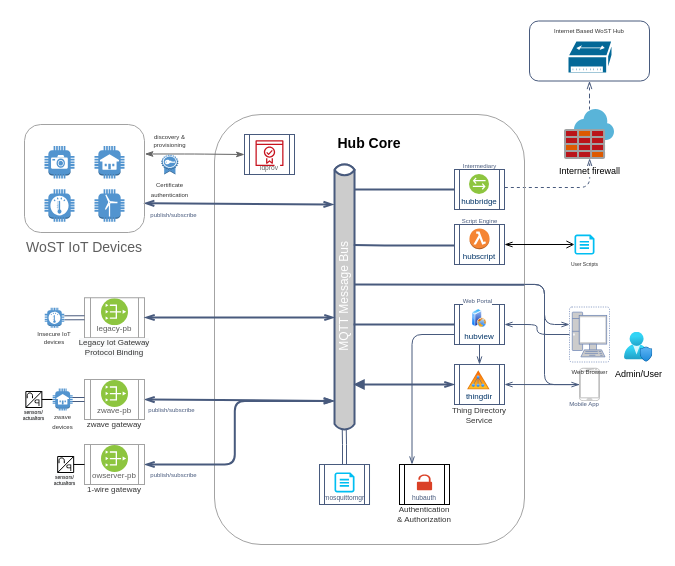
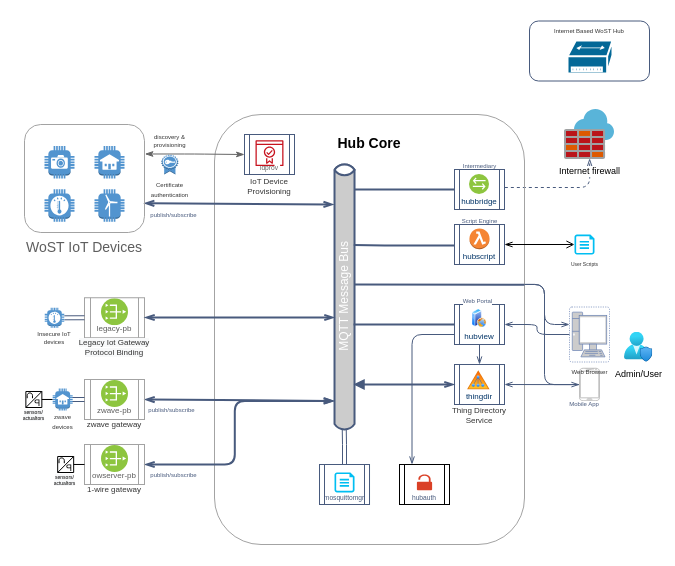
(590, 95) -> none
none -> (270, 187)
(425, 515) -> none
